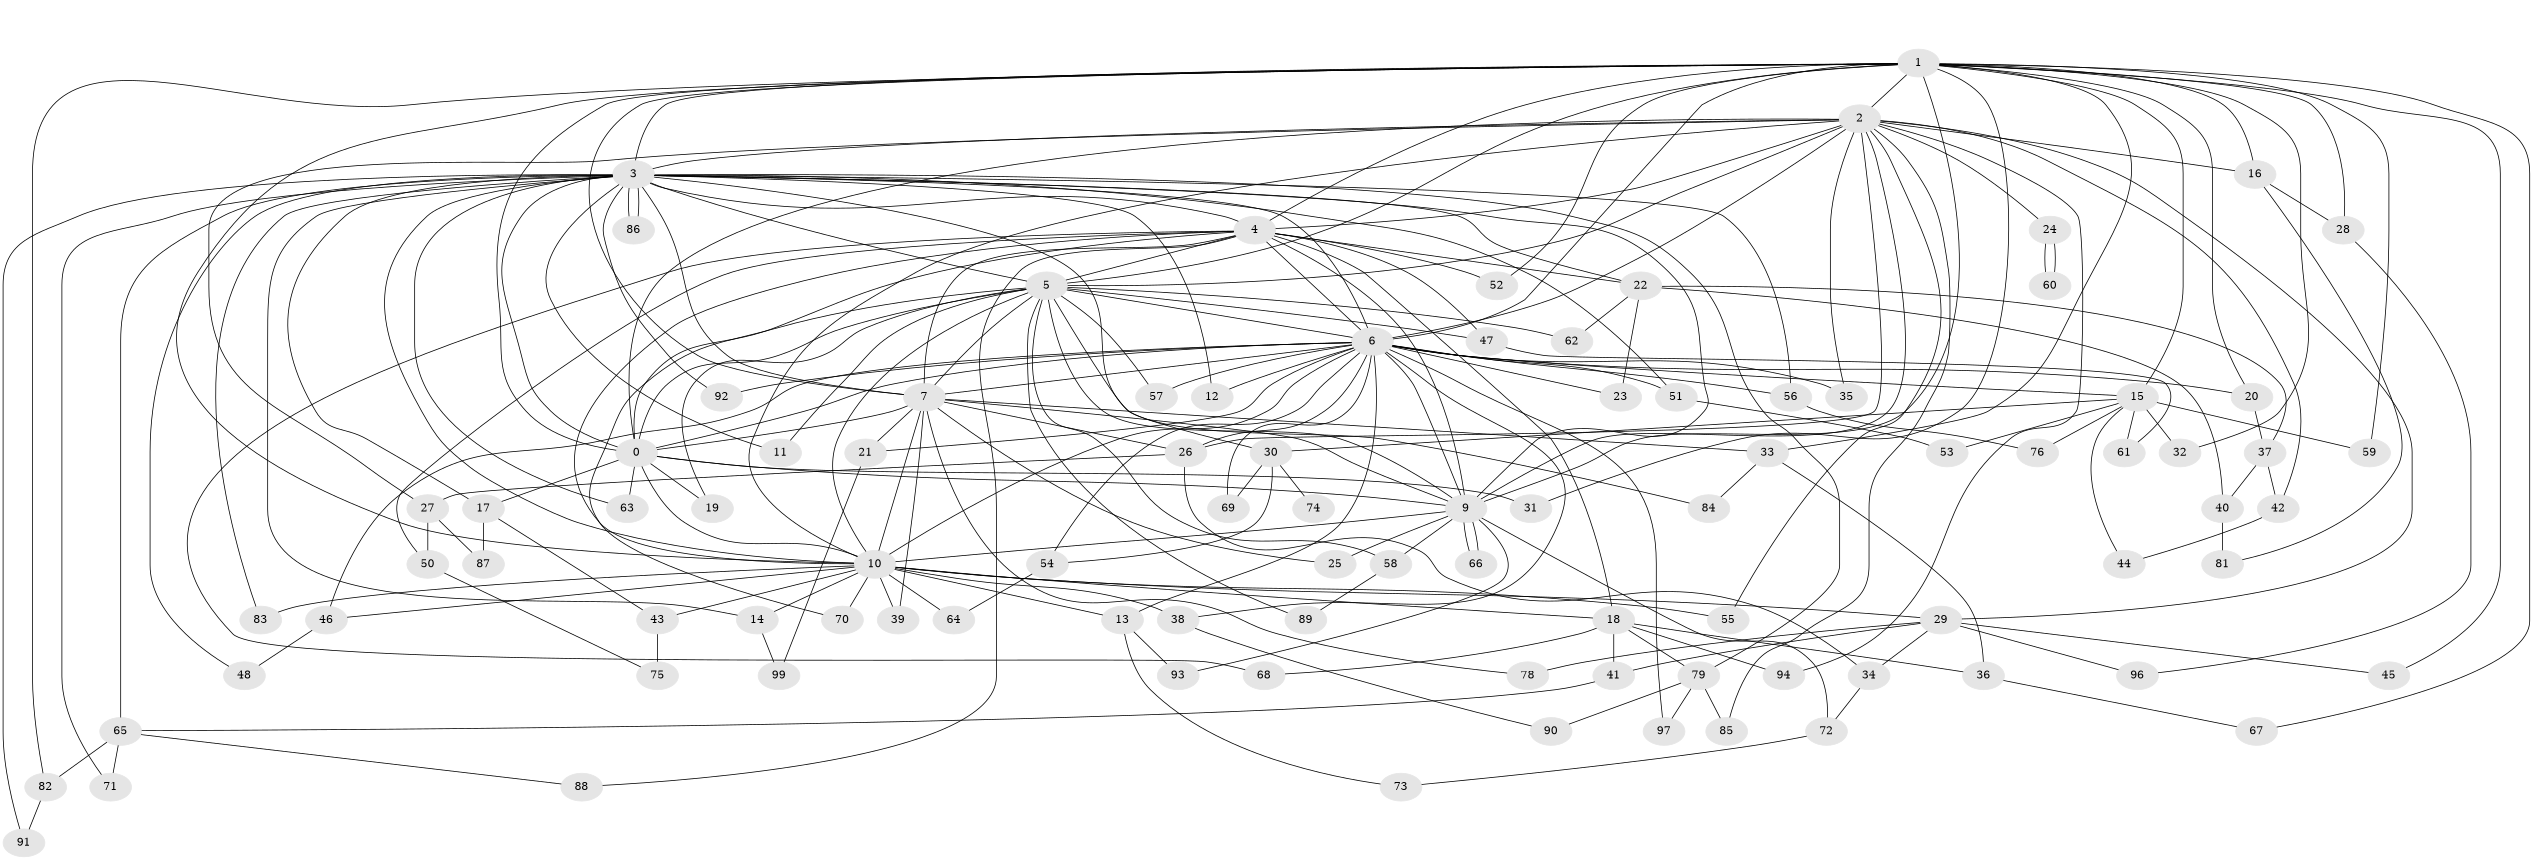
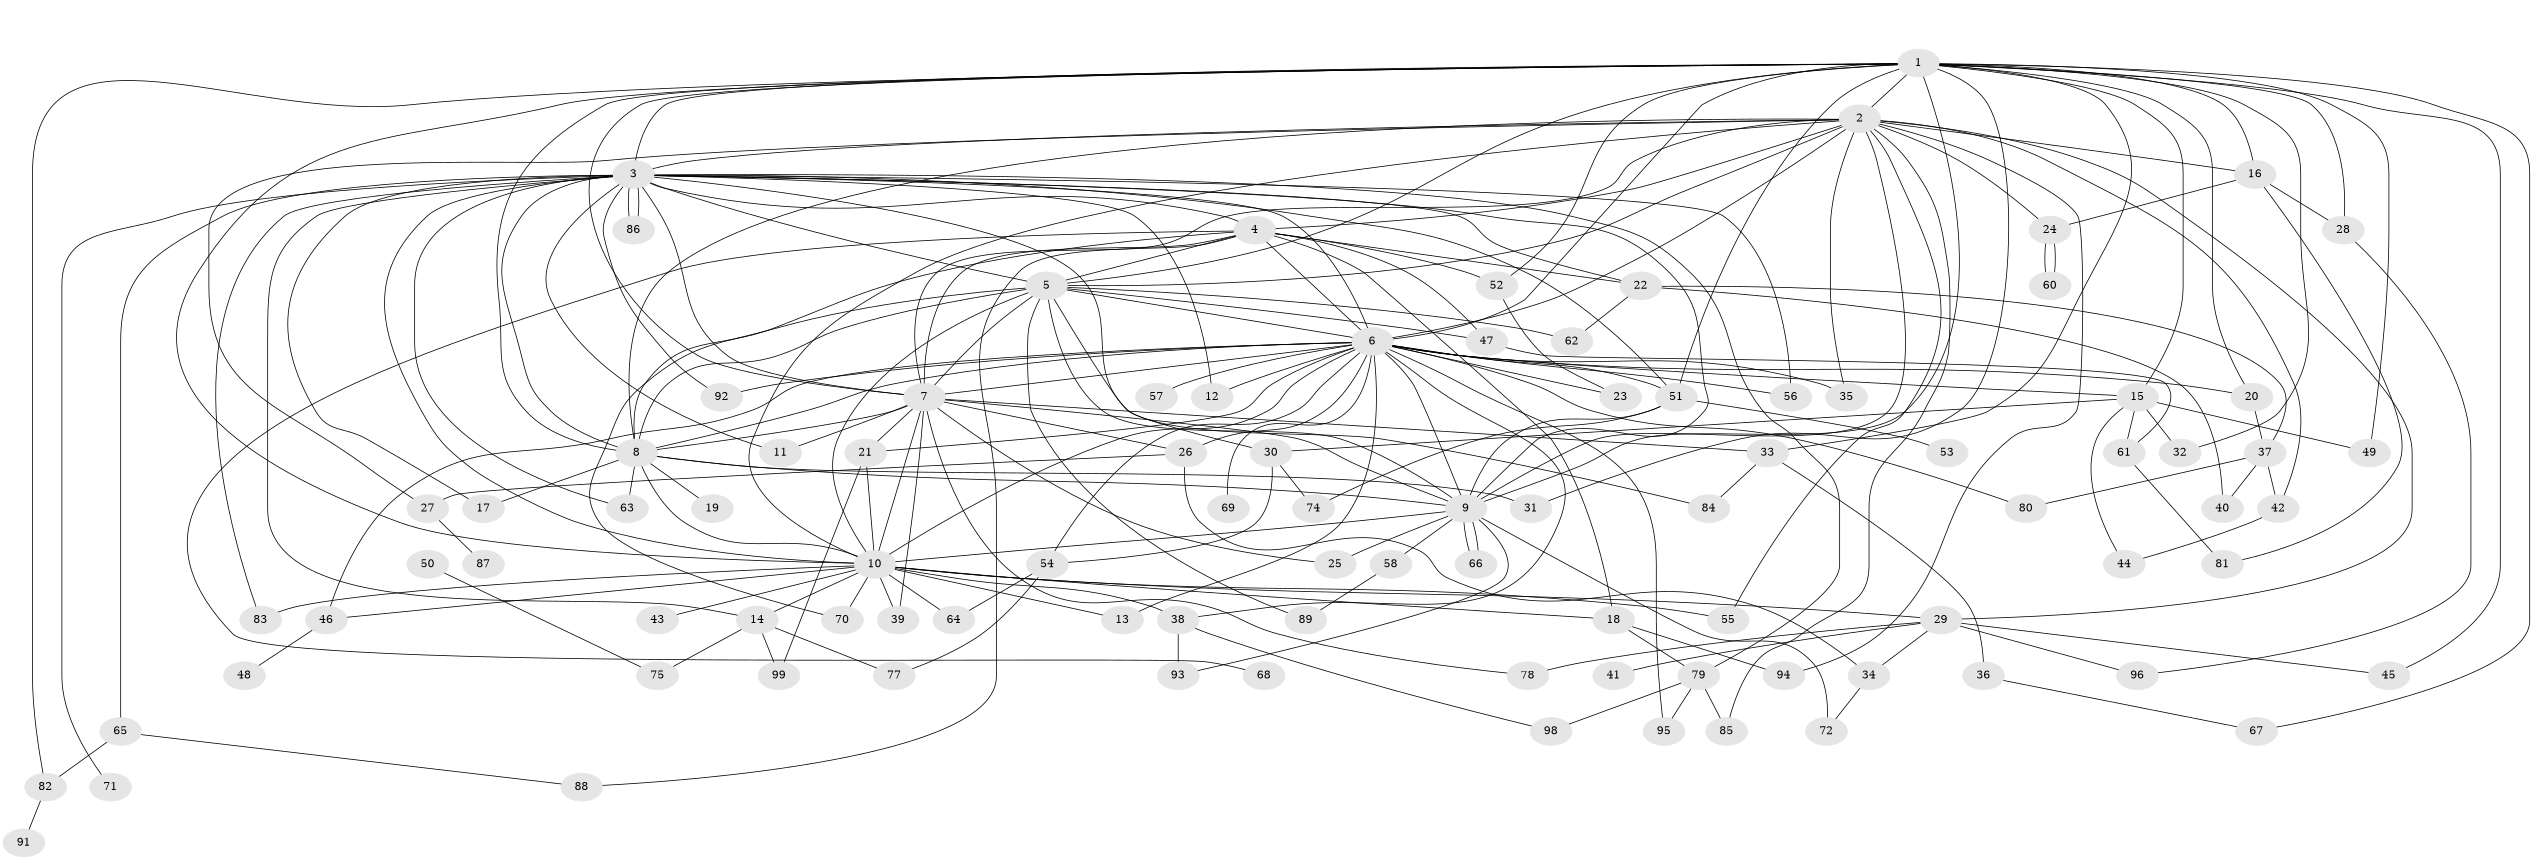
(1571, 94) -> (1758, 201)
none -> (2152, 202)
(25, 241) -> none
(217, 254) -> none
(751, 268) -> none
(705, 311) -> (870, 509)
(1391, 318) -> (1555, 420)
(890, 336) -> (853, 426)
(1109, 336) -> none
(1631, 342) -> (1536, 348)
(804, 361) -> none
(1880, 394) -> (1334, 208)
(2080, 414) -> none
none -> (1457, 446)
(637, 453) -> (637, 453)
(2038, 453) -> none
(2370, 453) -> (2370, 453)
(1249, 482) -> none
(1144, 492) -> none
none -> (2026, 509)
(484, 535) -> none
(428, 537) -> none
(2223, 538) -> (2174, 509)
(571, 564) -> none
(658, 648) -> (707, 648)
(1150, 648) -> (1178, 648)
(1614, 648) -> none
(1807, 649) -> none
(1442, 659) -> none
none -> (894, 676)
(869, 722) -> none
(1551, 731) -> (1551, 731)
(1664, 731) -> (1664, 731)
(116, 759) -> none
(1401, 787) -> none
